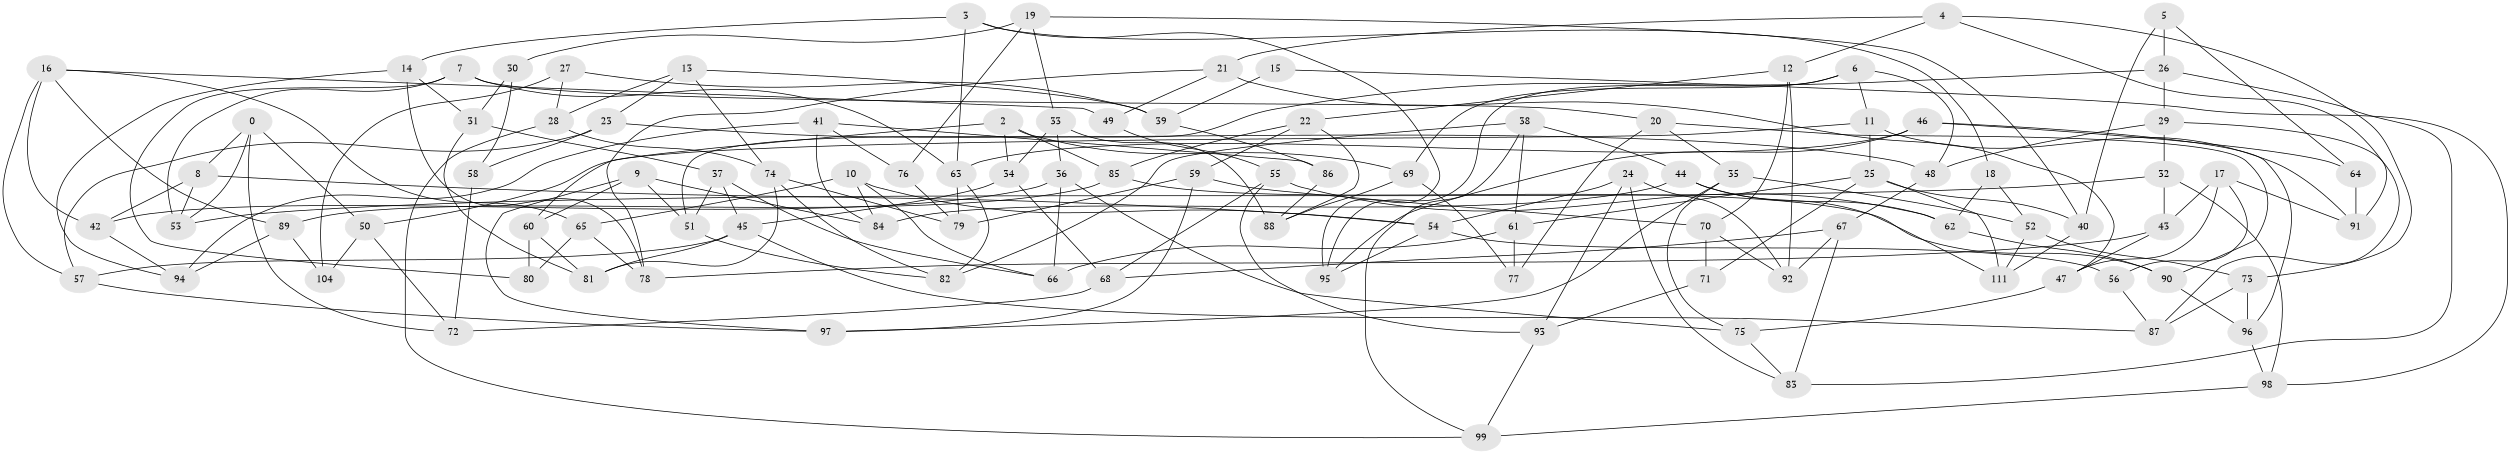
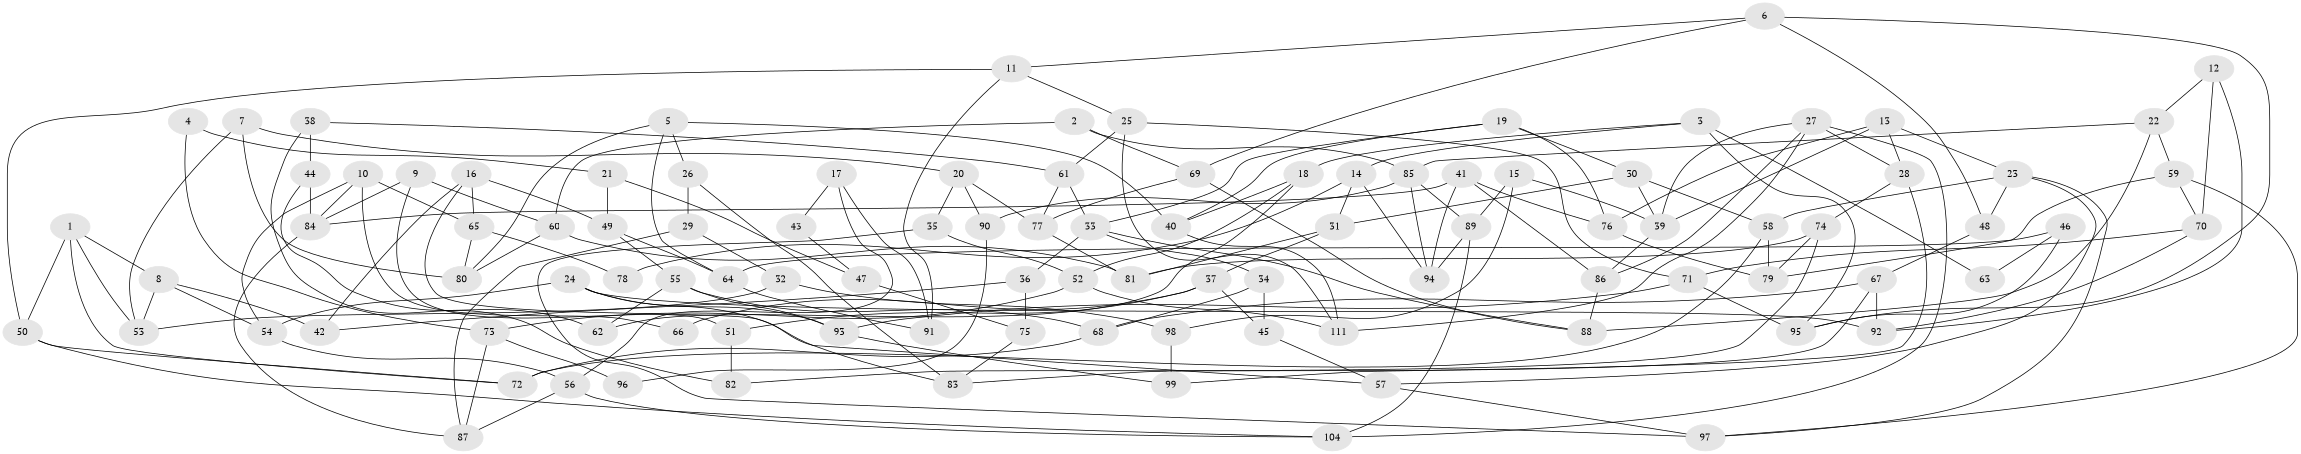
(1871, 40) -> none
(1424, 90) -> none
(878, 95) -> none
(2206, 96) -> none
(837, 106) -> none
(252, 122) -> (70, 227)
(729, 122) -> (1747, 160)
(2045, 142) -> none
(1006, 148) -> none
(2272, 170) -> none
(153, 175) -> (1490, 204)
none -> (544, 175)
(1978, 199) -> (1250, 197)
none -> (1646, 200)
(958, 201) -> (1768, 253)
(2164, 201) -> none
(1846, 207) -> (1646, 279)
none -> (1717, 213)
(1058, 221) -> none
(989, 230) -> none
(1281, 247) -> (1075, 196)
(2061, 249) -> none
none -> (669, 252)
(138, 253) -> (1418, 227)
(1380, 253) -> (1742, 306)
(666, 254) -> (1095, 259)
(2165, 255) -> none
(1667, 256) -> none
(1480, 262) -> none
(1366, 277) -> none
(549, 308) -> (2007, 384)
(1441, 318) -> (274, 379)
(2257, 359) -> none
none -> (947, 430)
